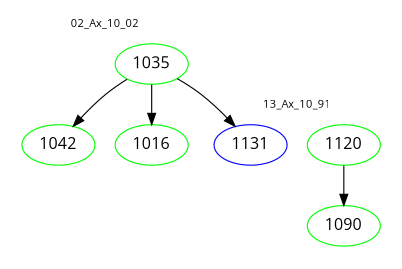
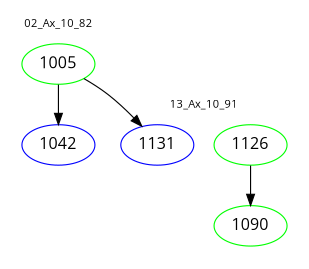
(105, 24) -> (58, 24)
(152, 64) -> (58, 64)
(58, 145) -> (58, 145)
(152, 145) -> none
(344, 145) -> (251, 145)
